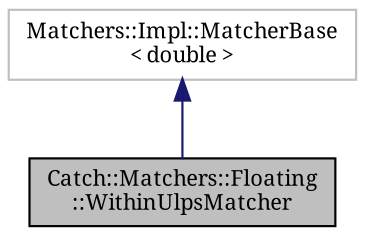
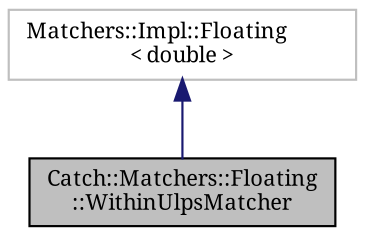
(182, 45) -> (182, 45)
